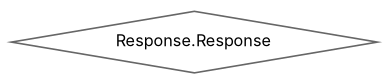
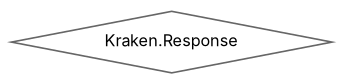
(194, 42) -> (172, 42)
